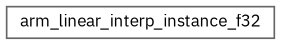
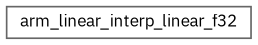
(140, 22) -> (129, 22)
